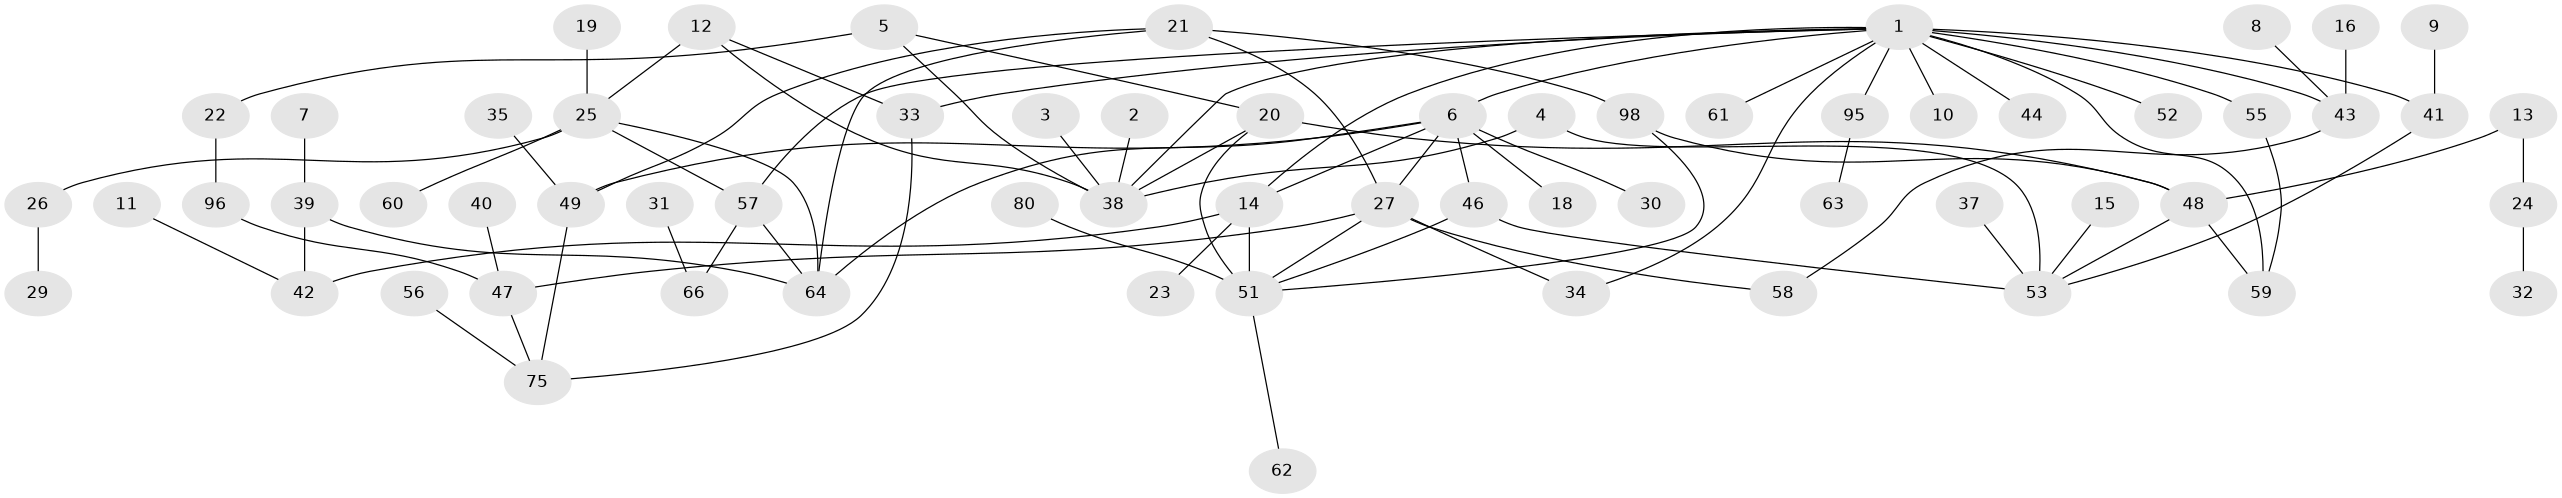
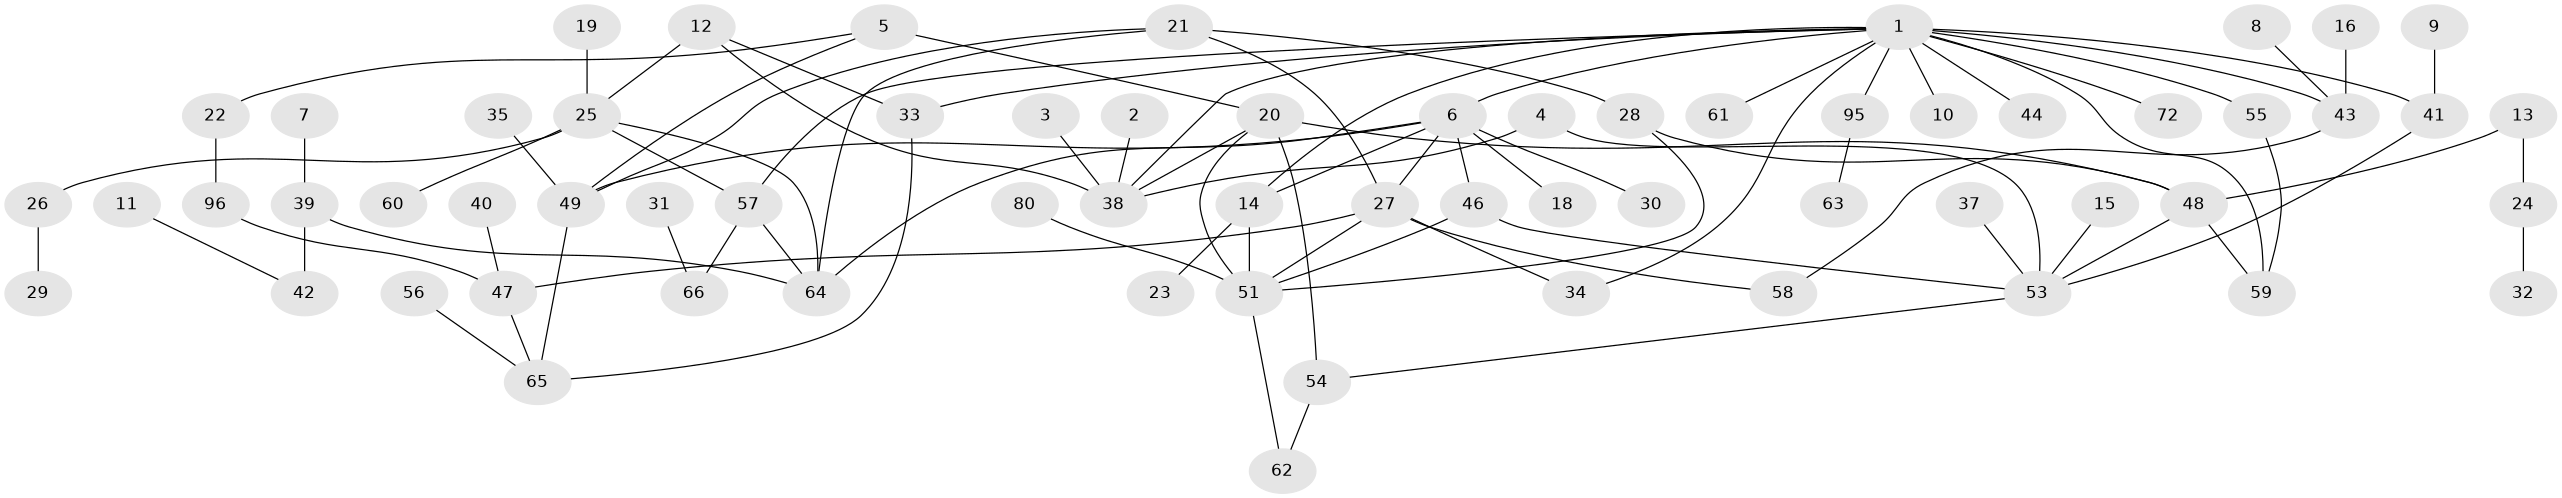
(1630, 116) -> (1630, 116)
(2168, 116) -> (2168, 116)
(988, 128) -> (717, 102)
(798, 245) -> none
(538, 382) -> (538, 382)
none -> (1317, 382)
